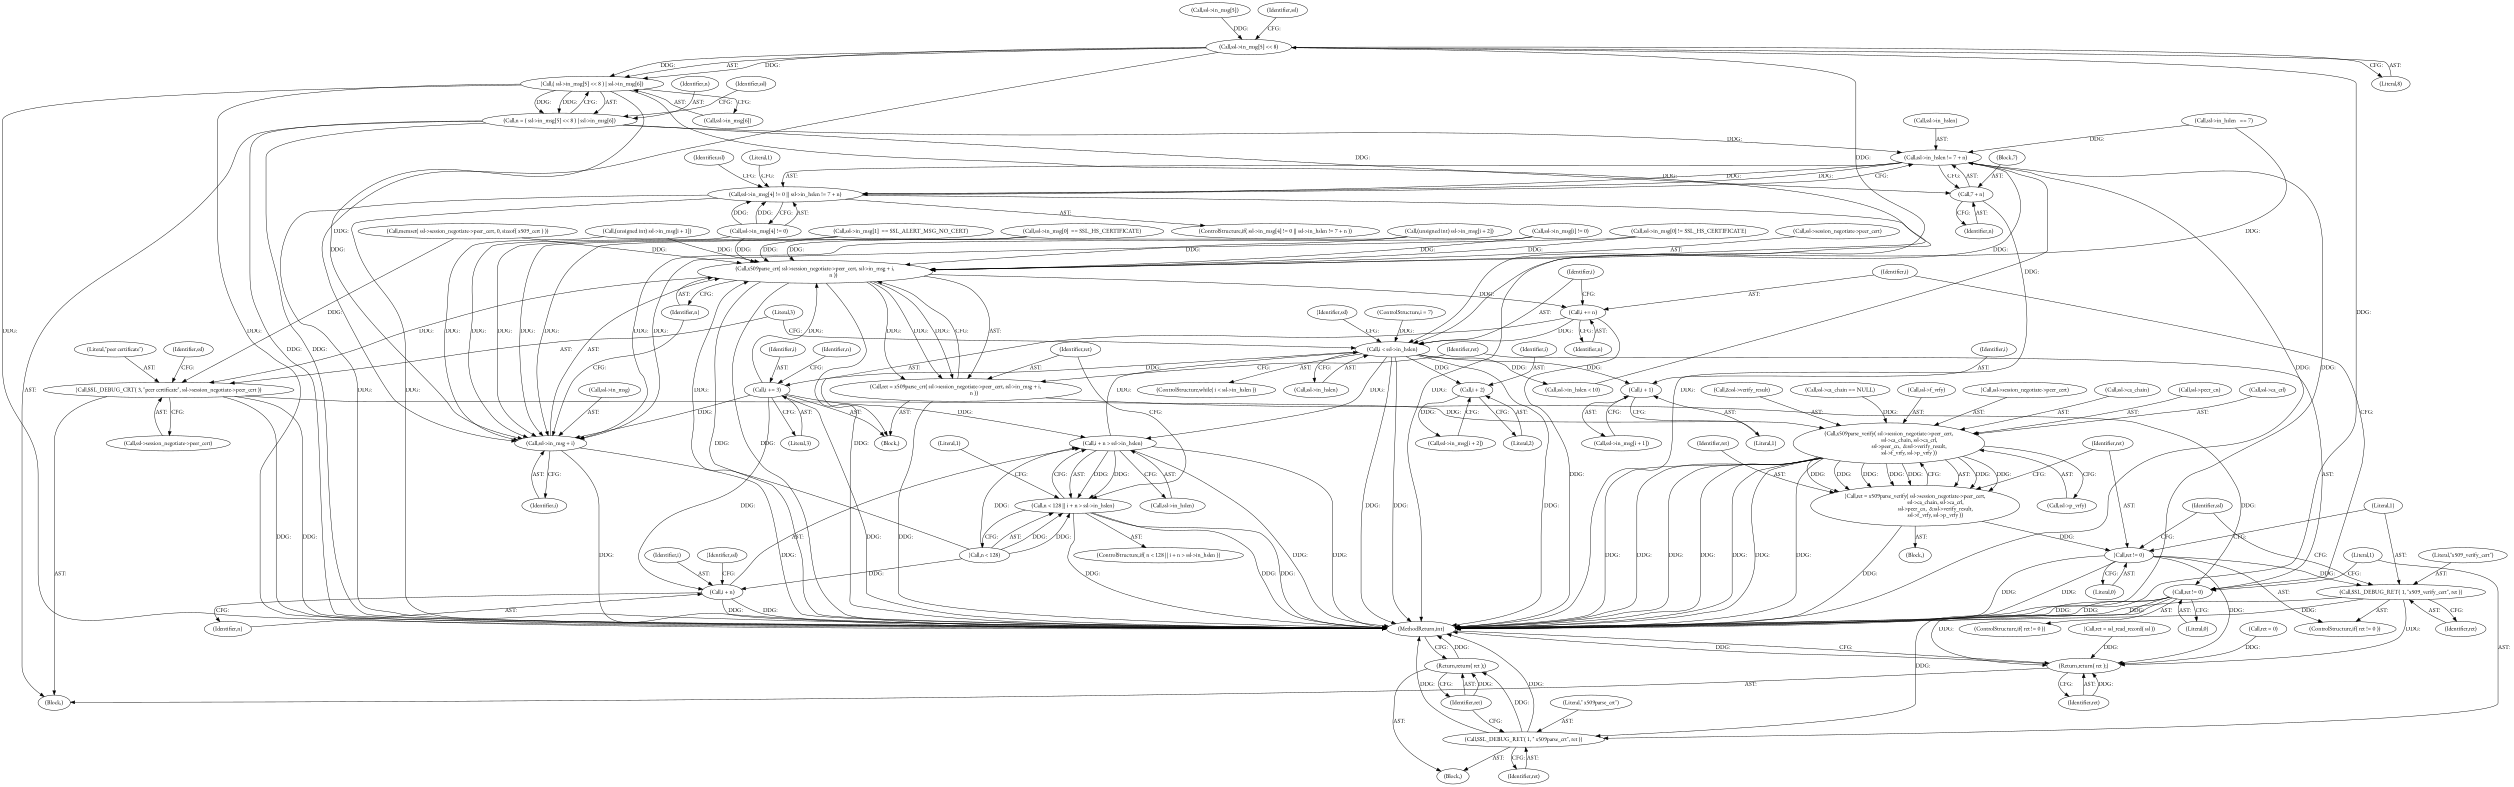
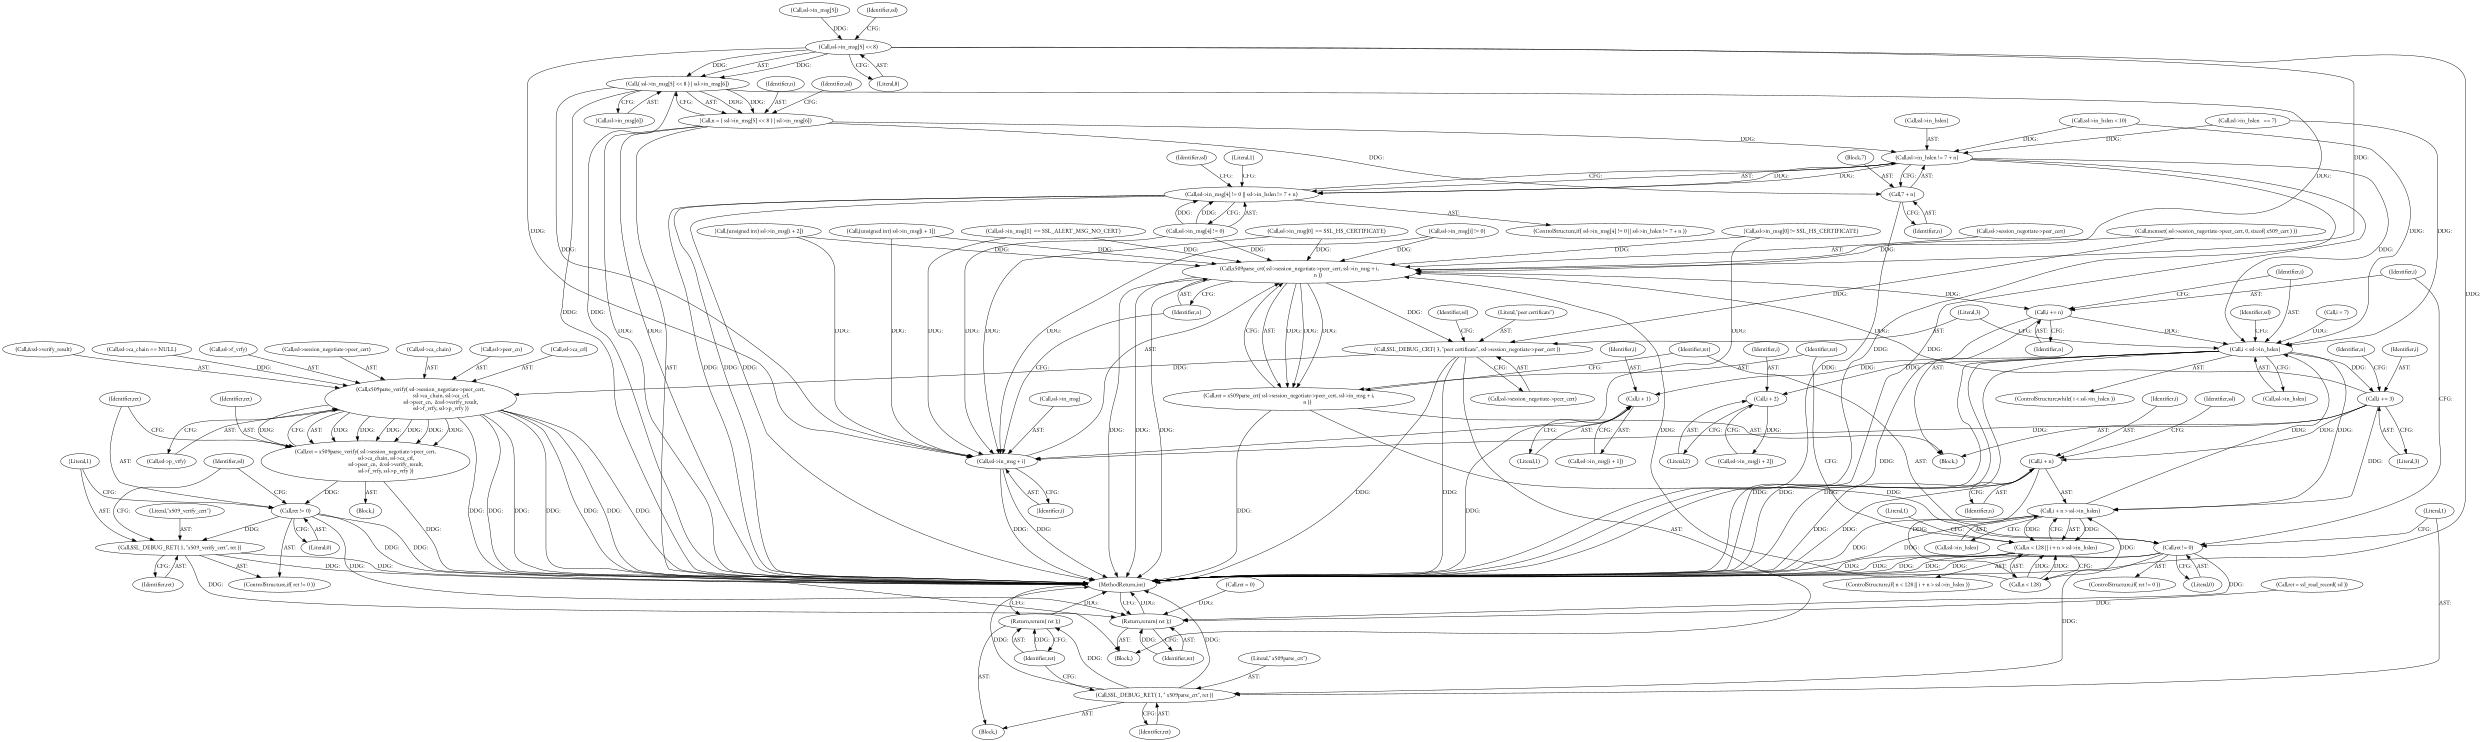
(1405, 312) -> (2337, 313)
(1502, 364) -> (2388, 165)
(854, 574) -> (1917, 524)
(1008, 619) -> (1460, 563)
